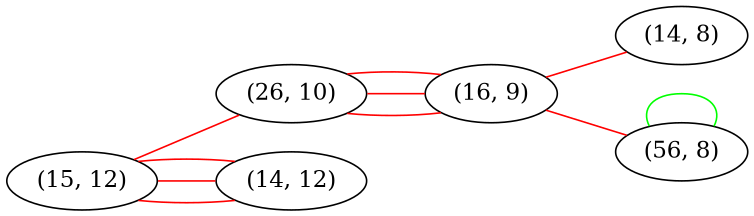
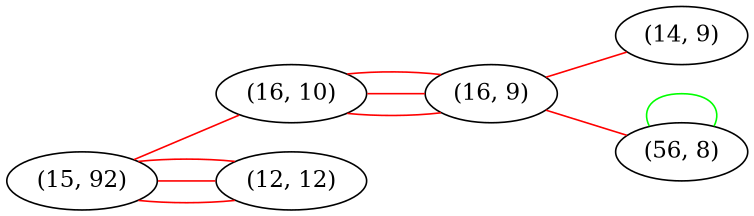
(682, 36) -> (682, 36)
(291, 94) -> (291, 94)
(82, 181) -> (82, 181)
(291, 181) -> (291, 181)
